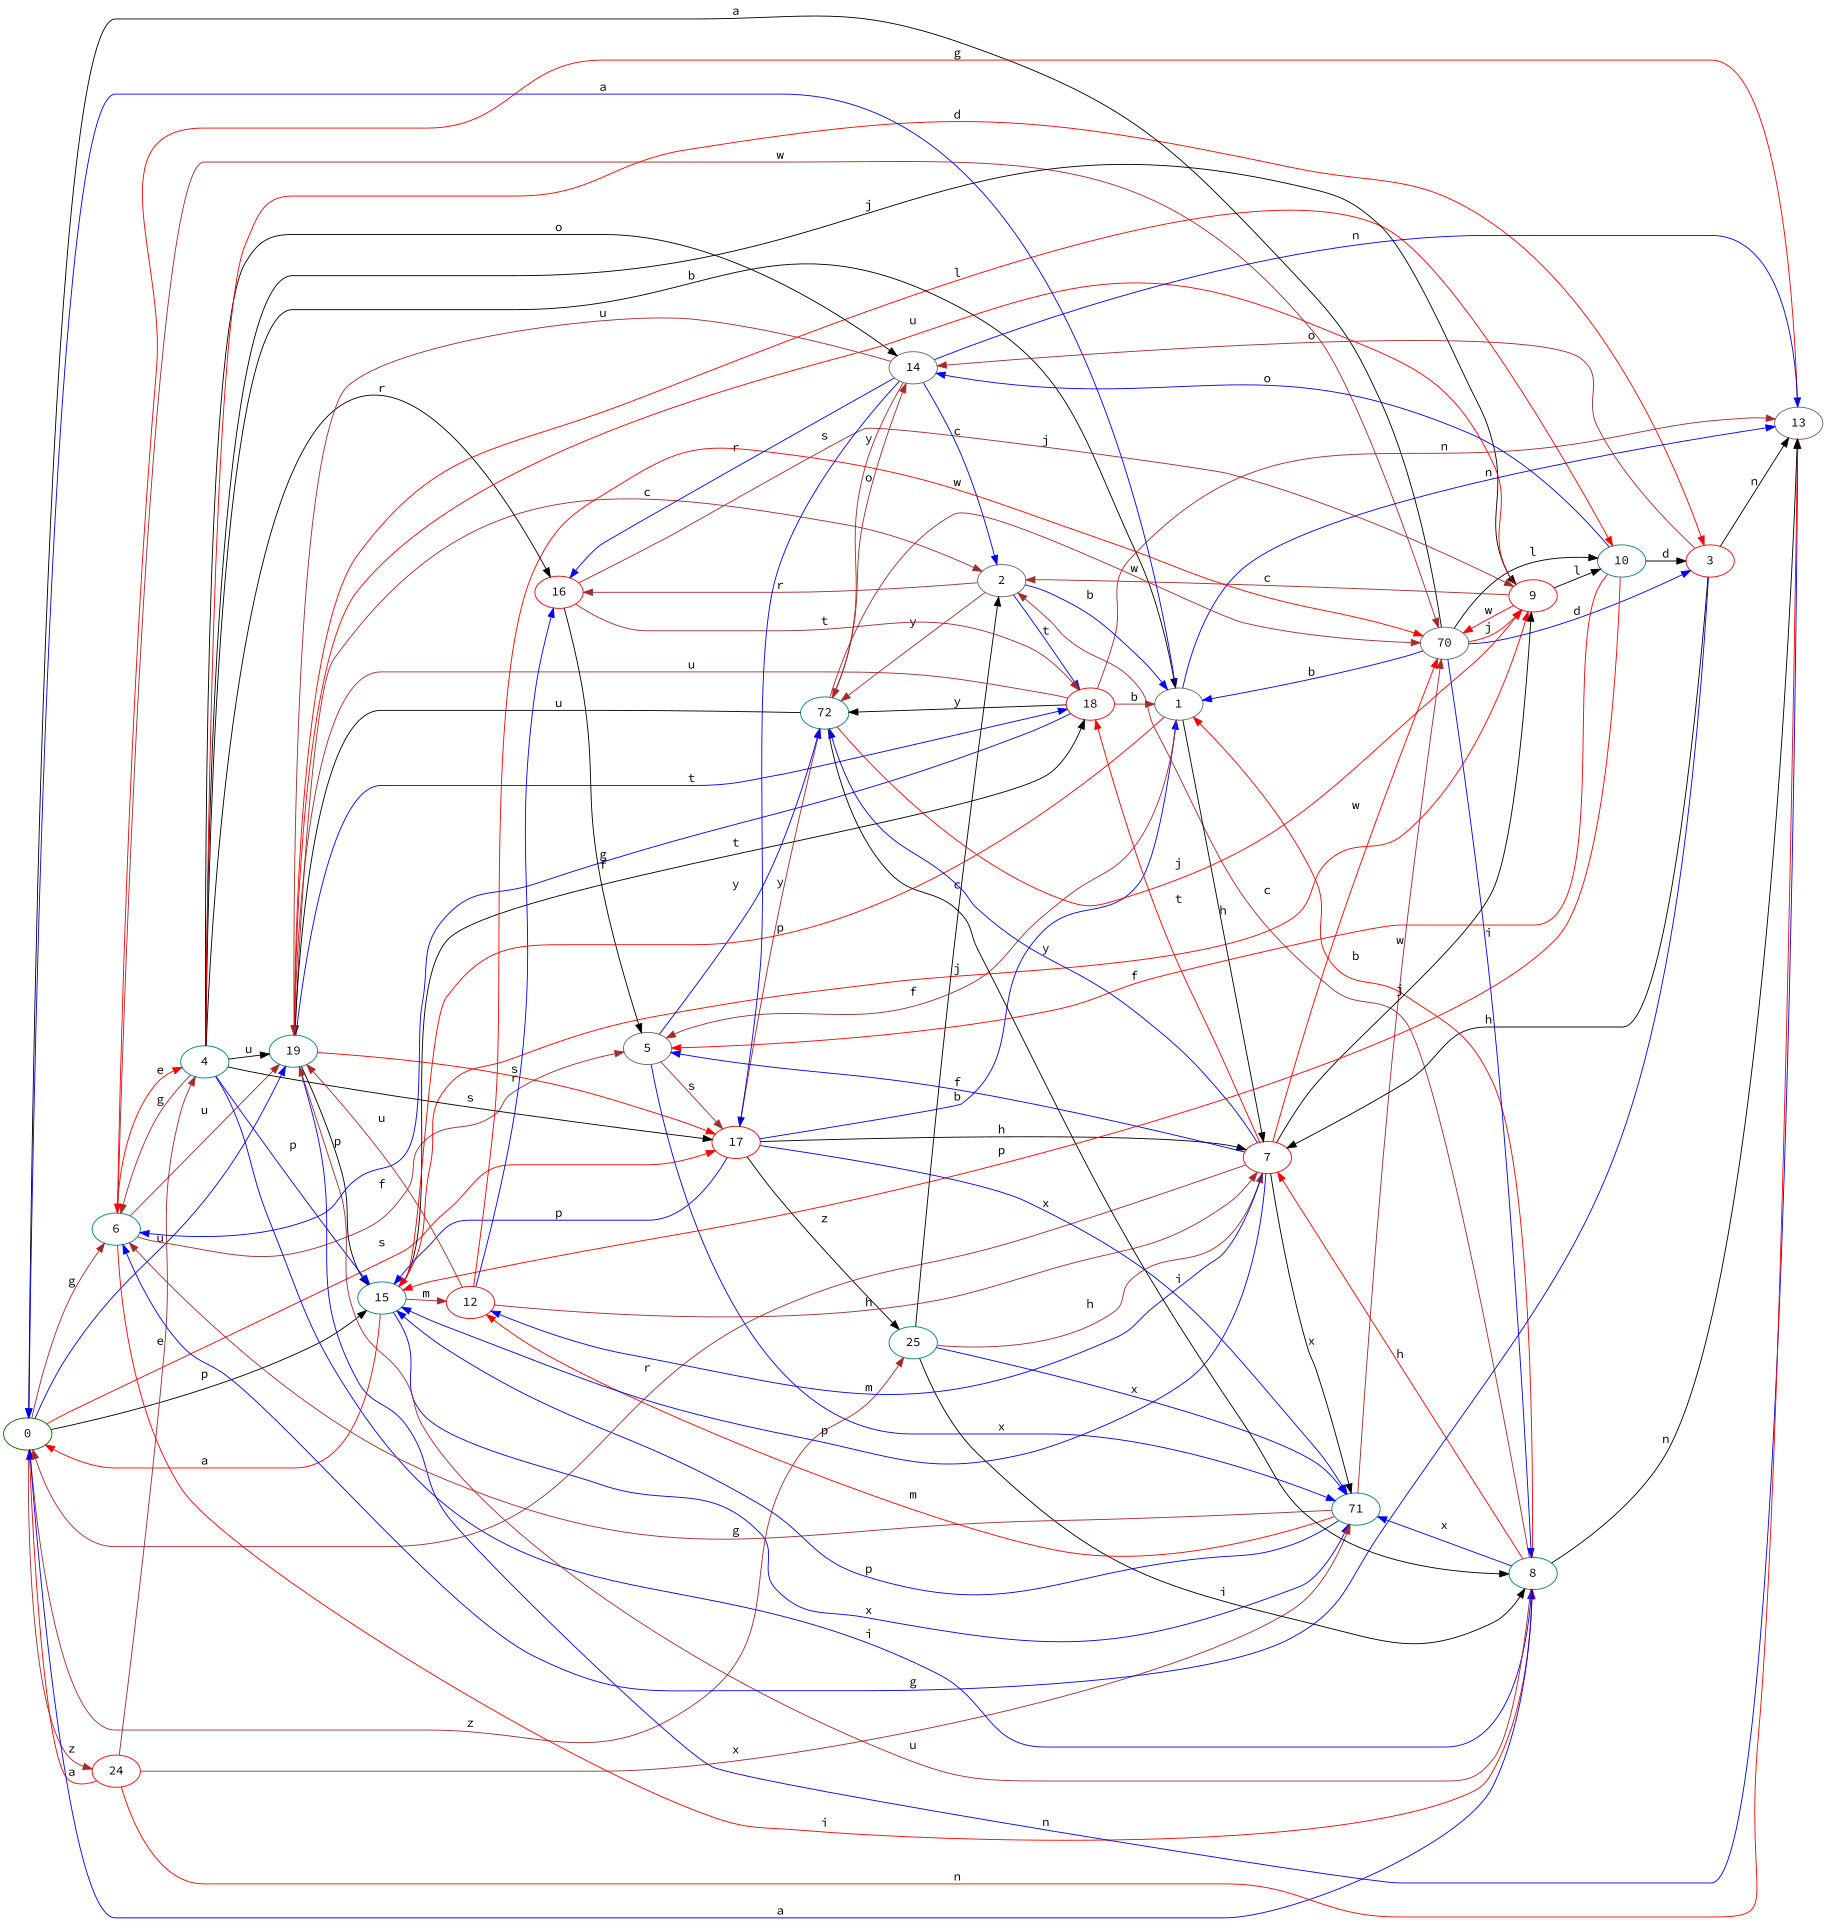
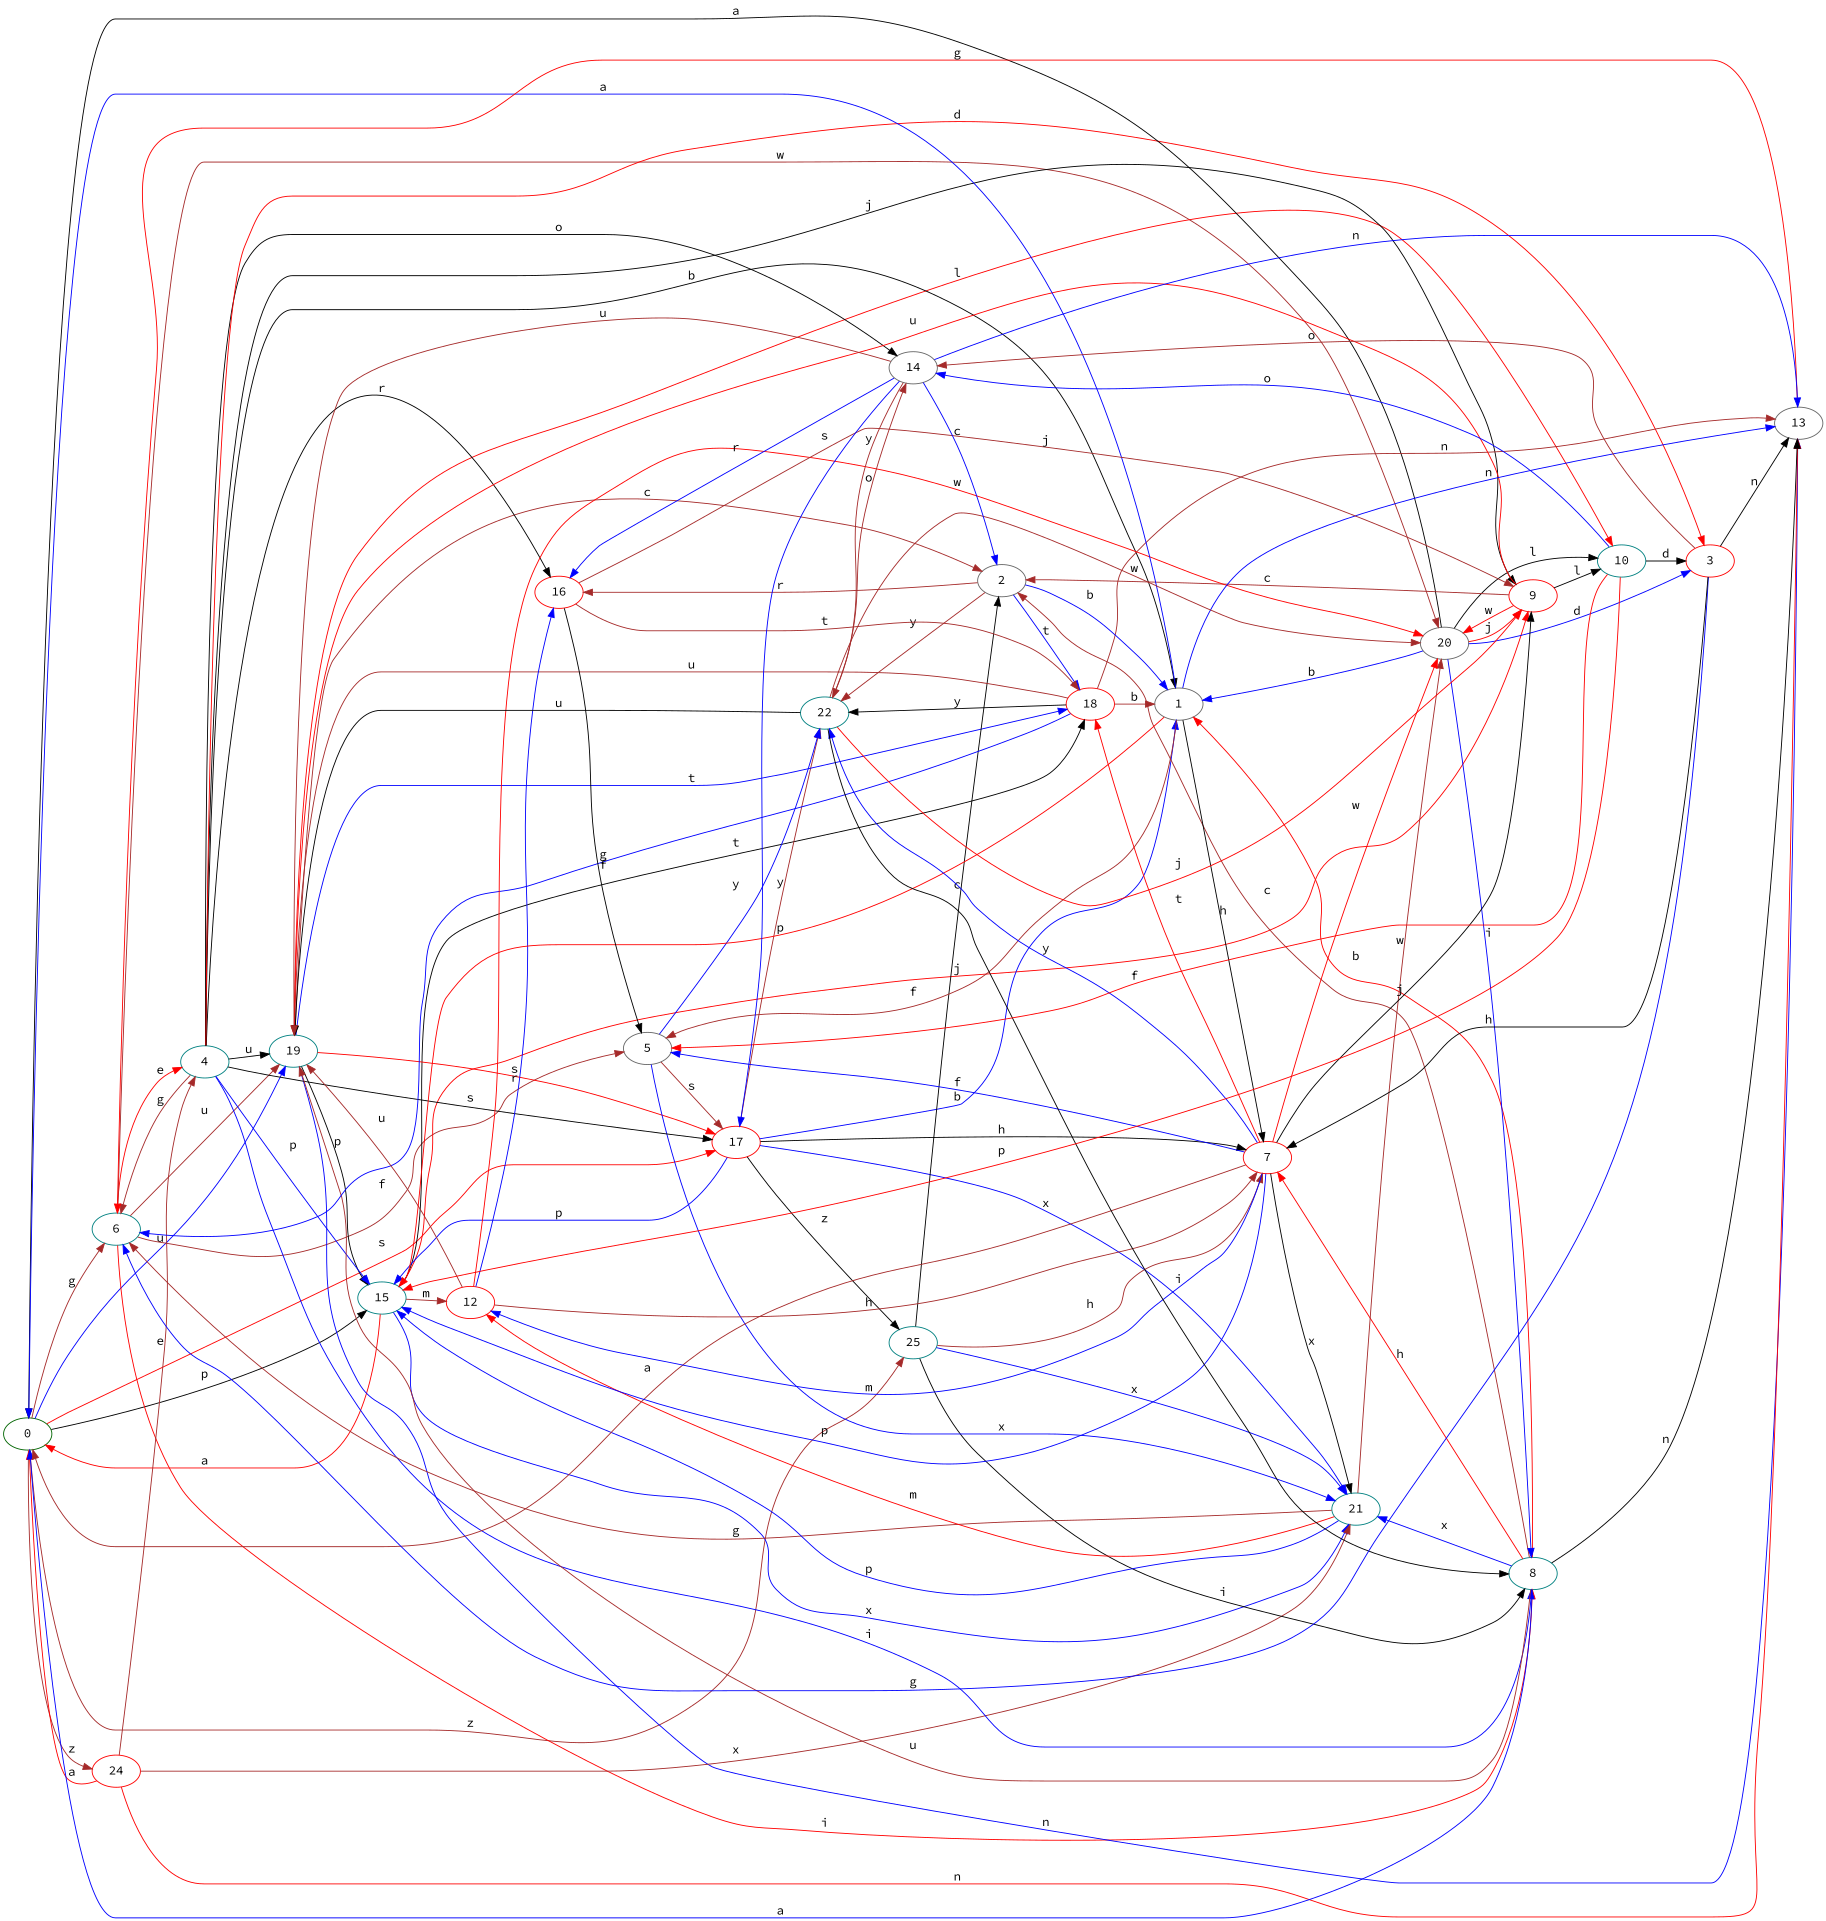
(1445, 643) -> (1445, 643)
(825, 713) -> (825, 713)
(648, 1368) -> (648, 1368)
(1356, 1509) -> (1356, 1509)
